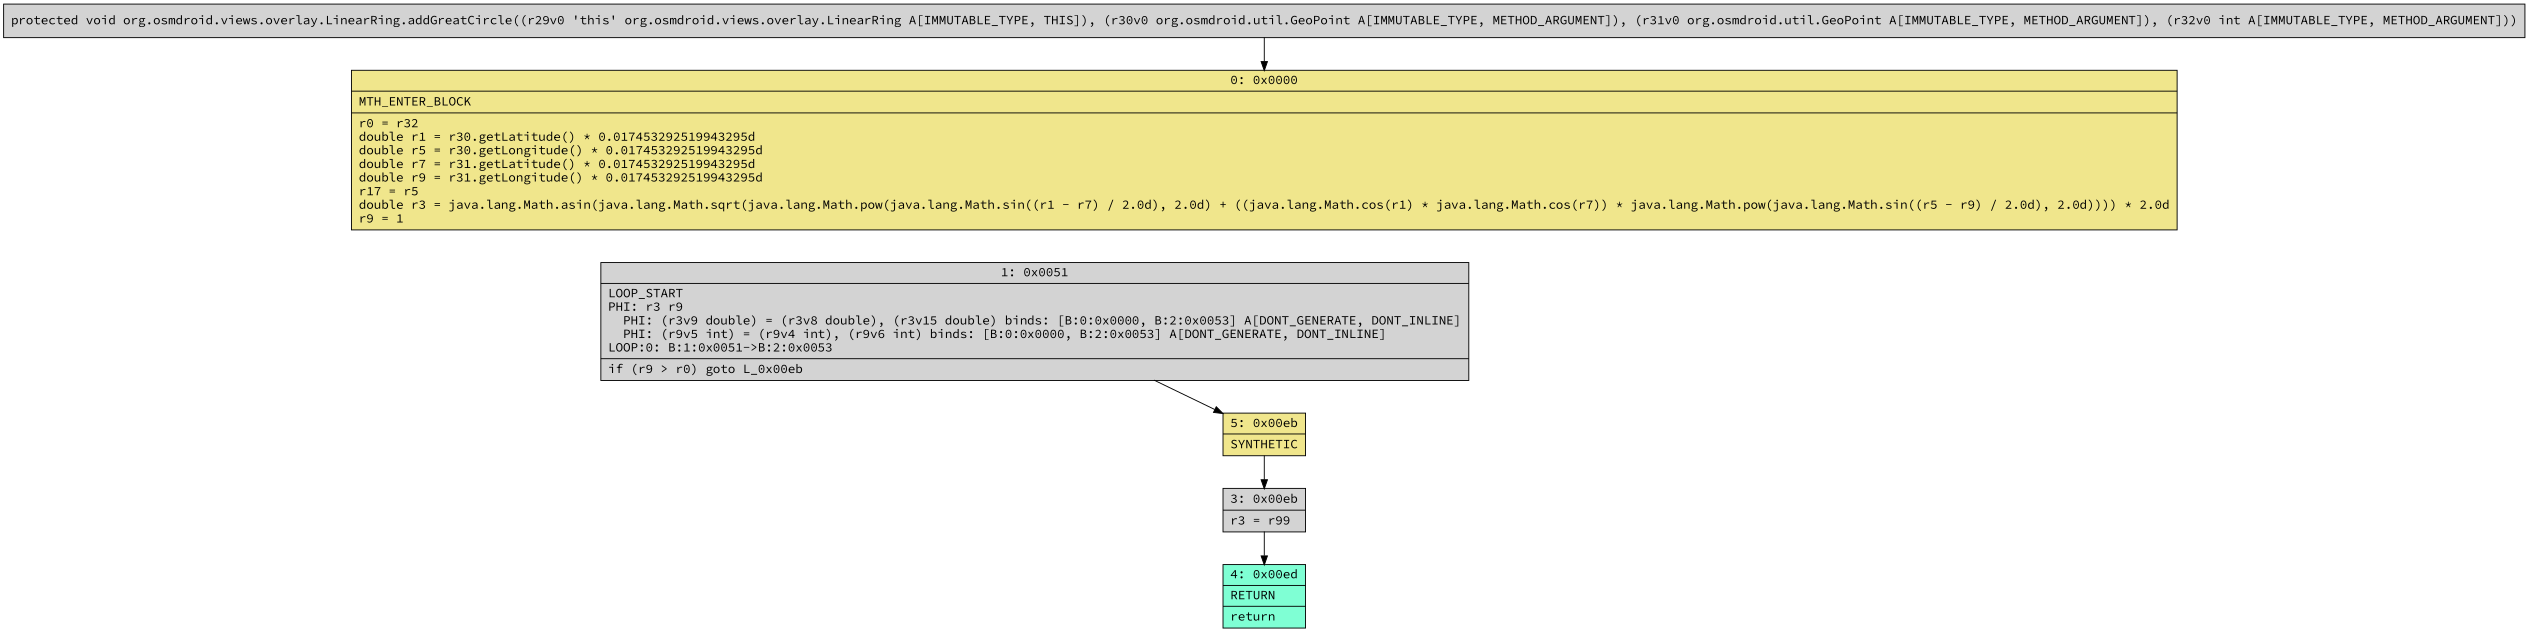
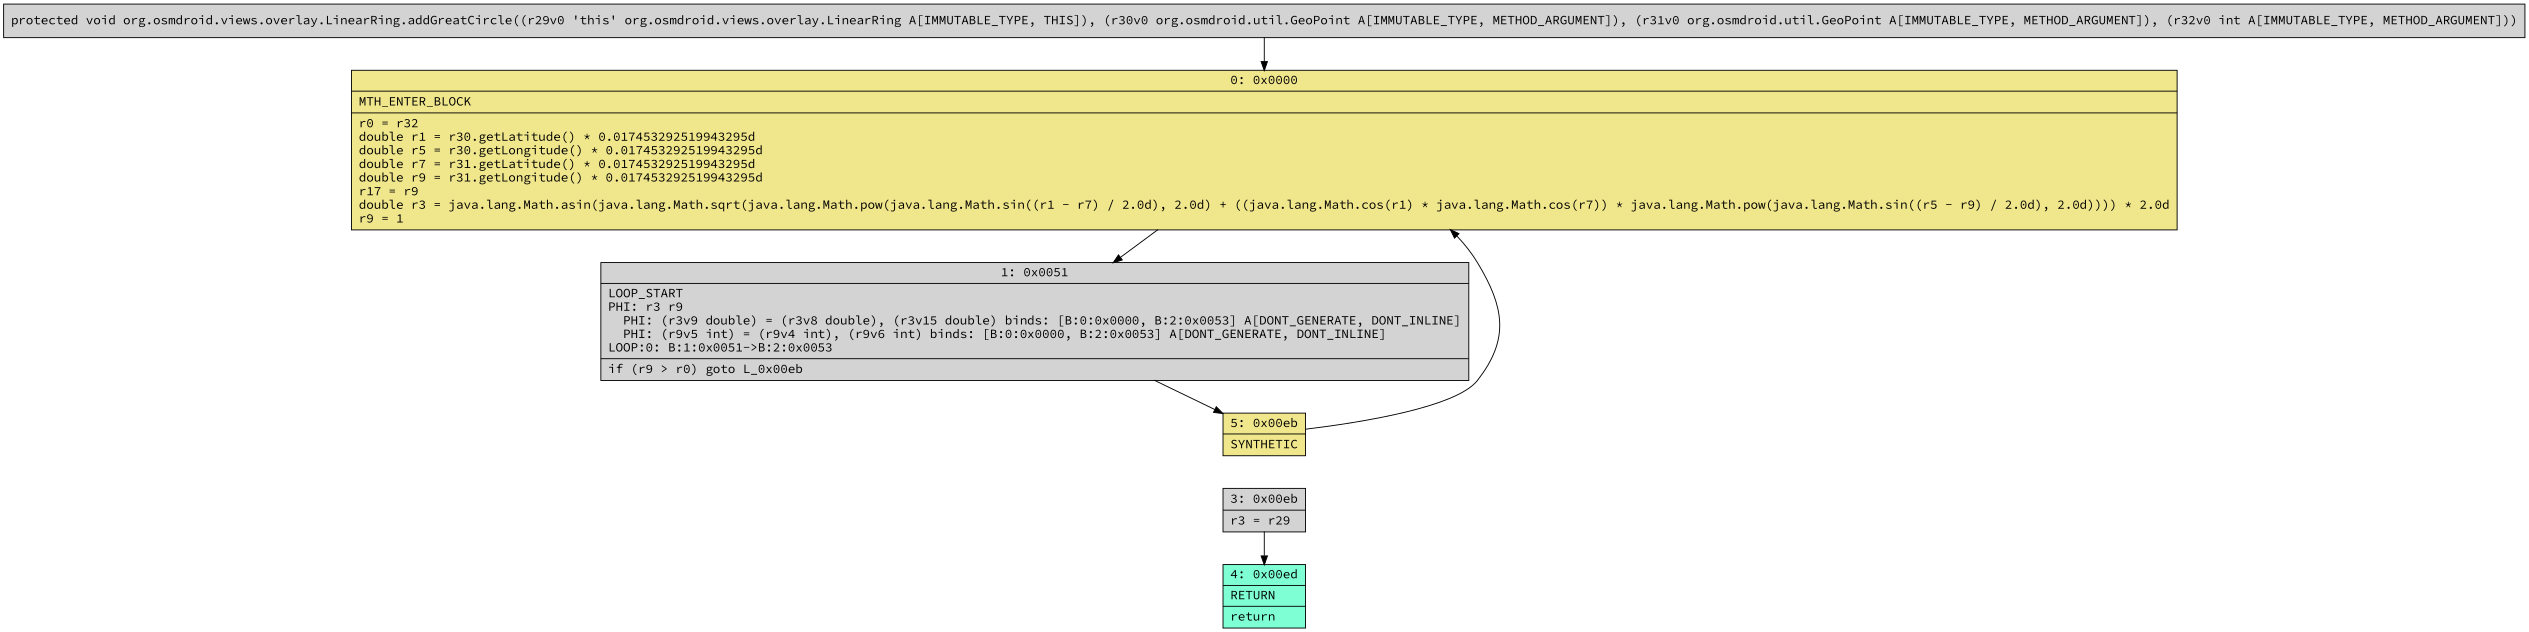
(389, 191) -> (389, 191)
none -> (1139, 243)
(1264, 468) -> (1470, 387)
(1261, 521) -> (1261, 521)
